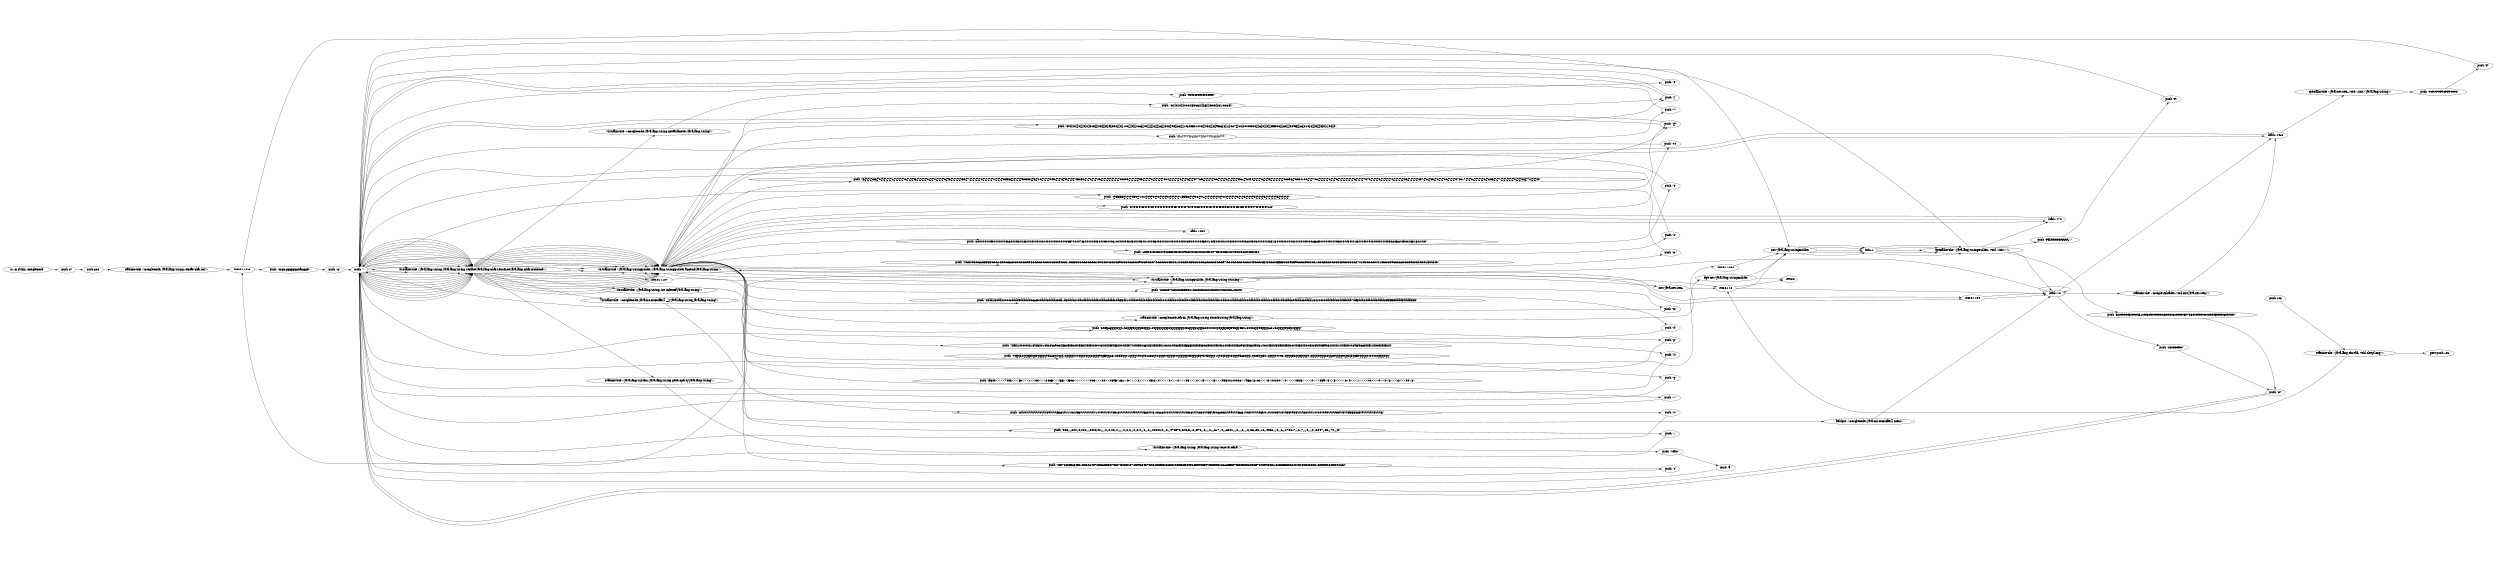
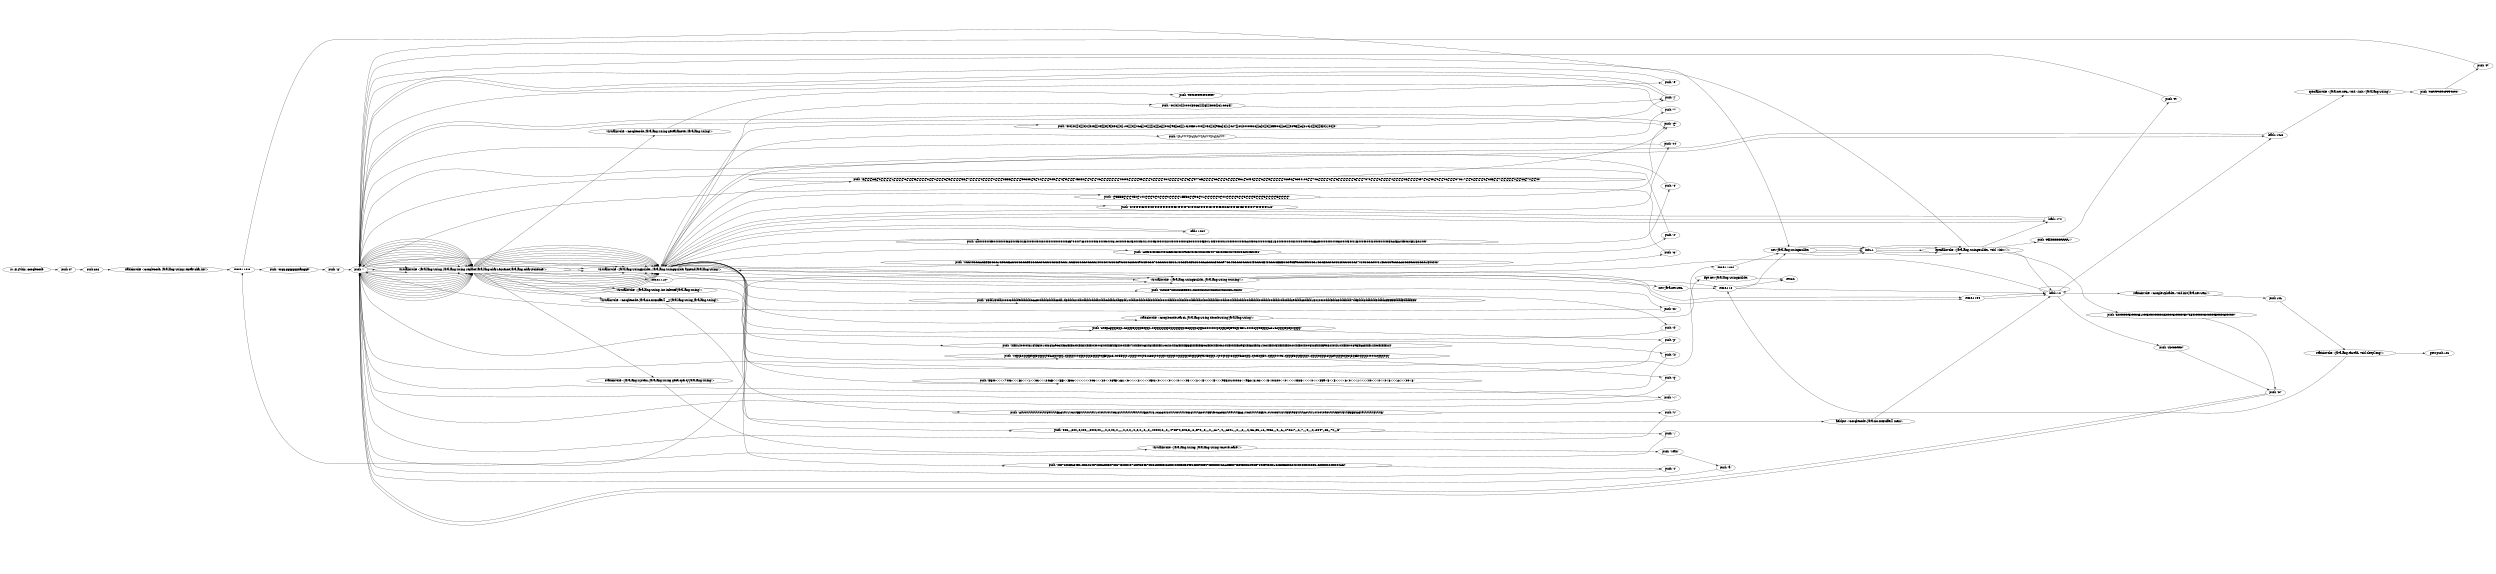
(2249, 229) -> (2238, 297)
(1767, 267) -> none
